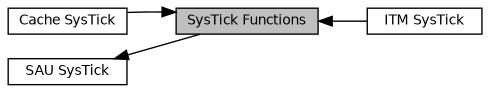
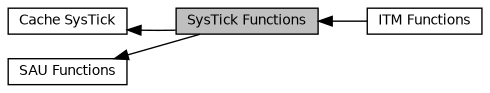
(145, 12) -> (158, 30)
(425, 21) -> (425, 21)
(68, 72) -> (68, 72)
